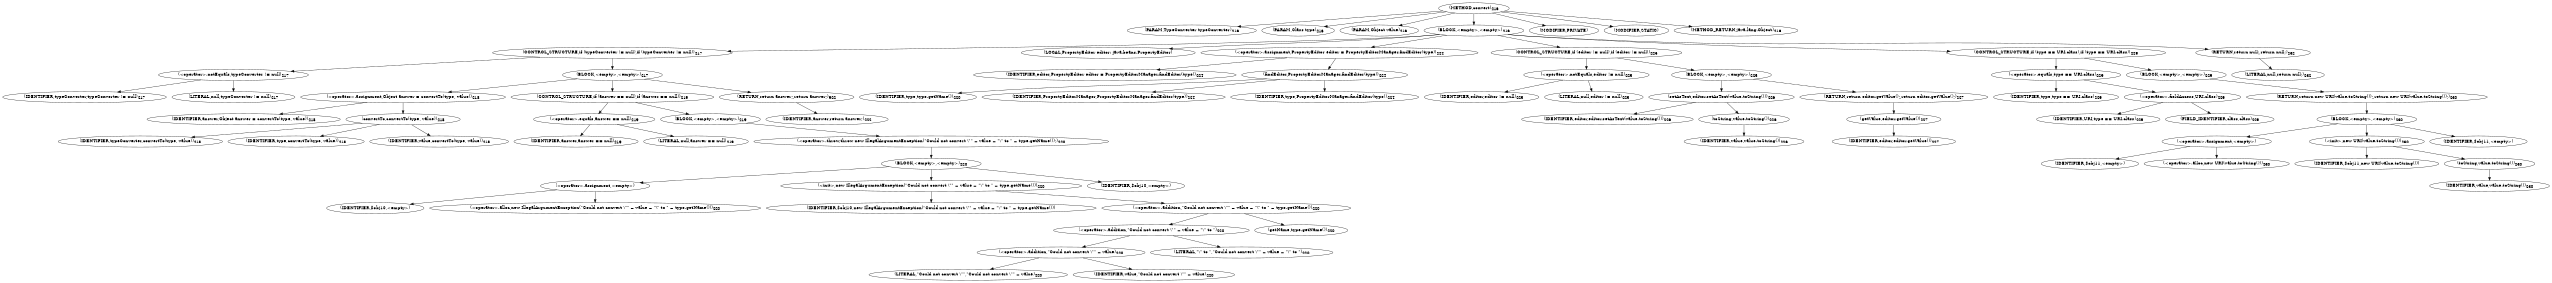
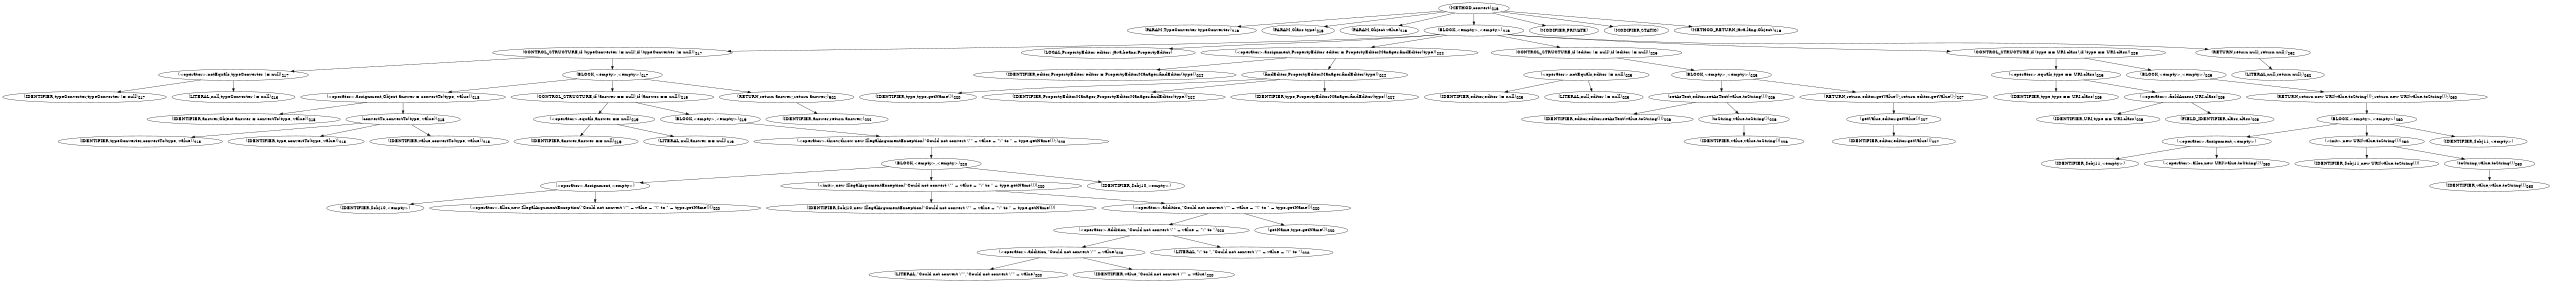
(1586, 62) -> none
(275, 97) -> (275, 97)
